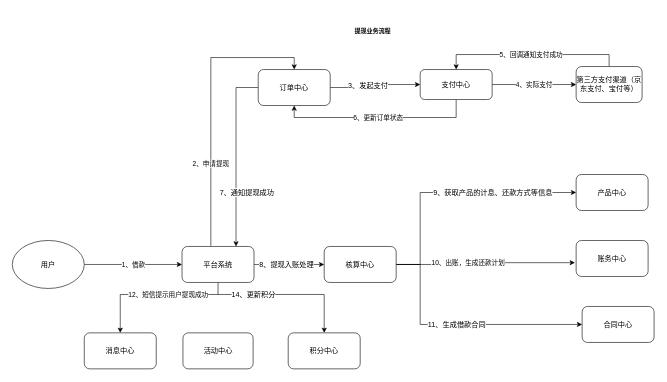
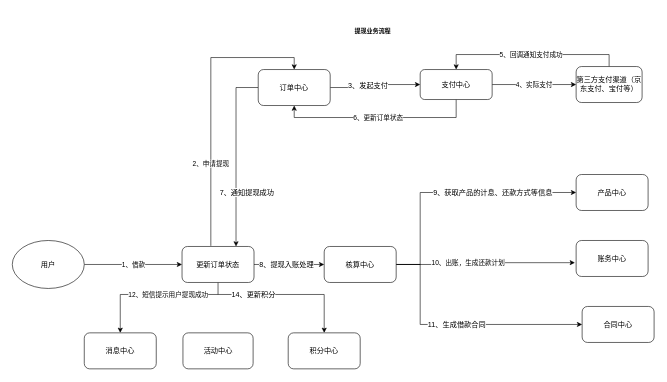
(218, 264) -> (218, 264)
